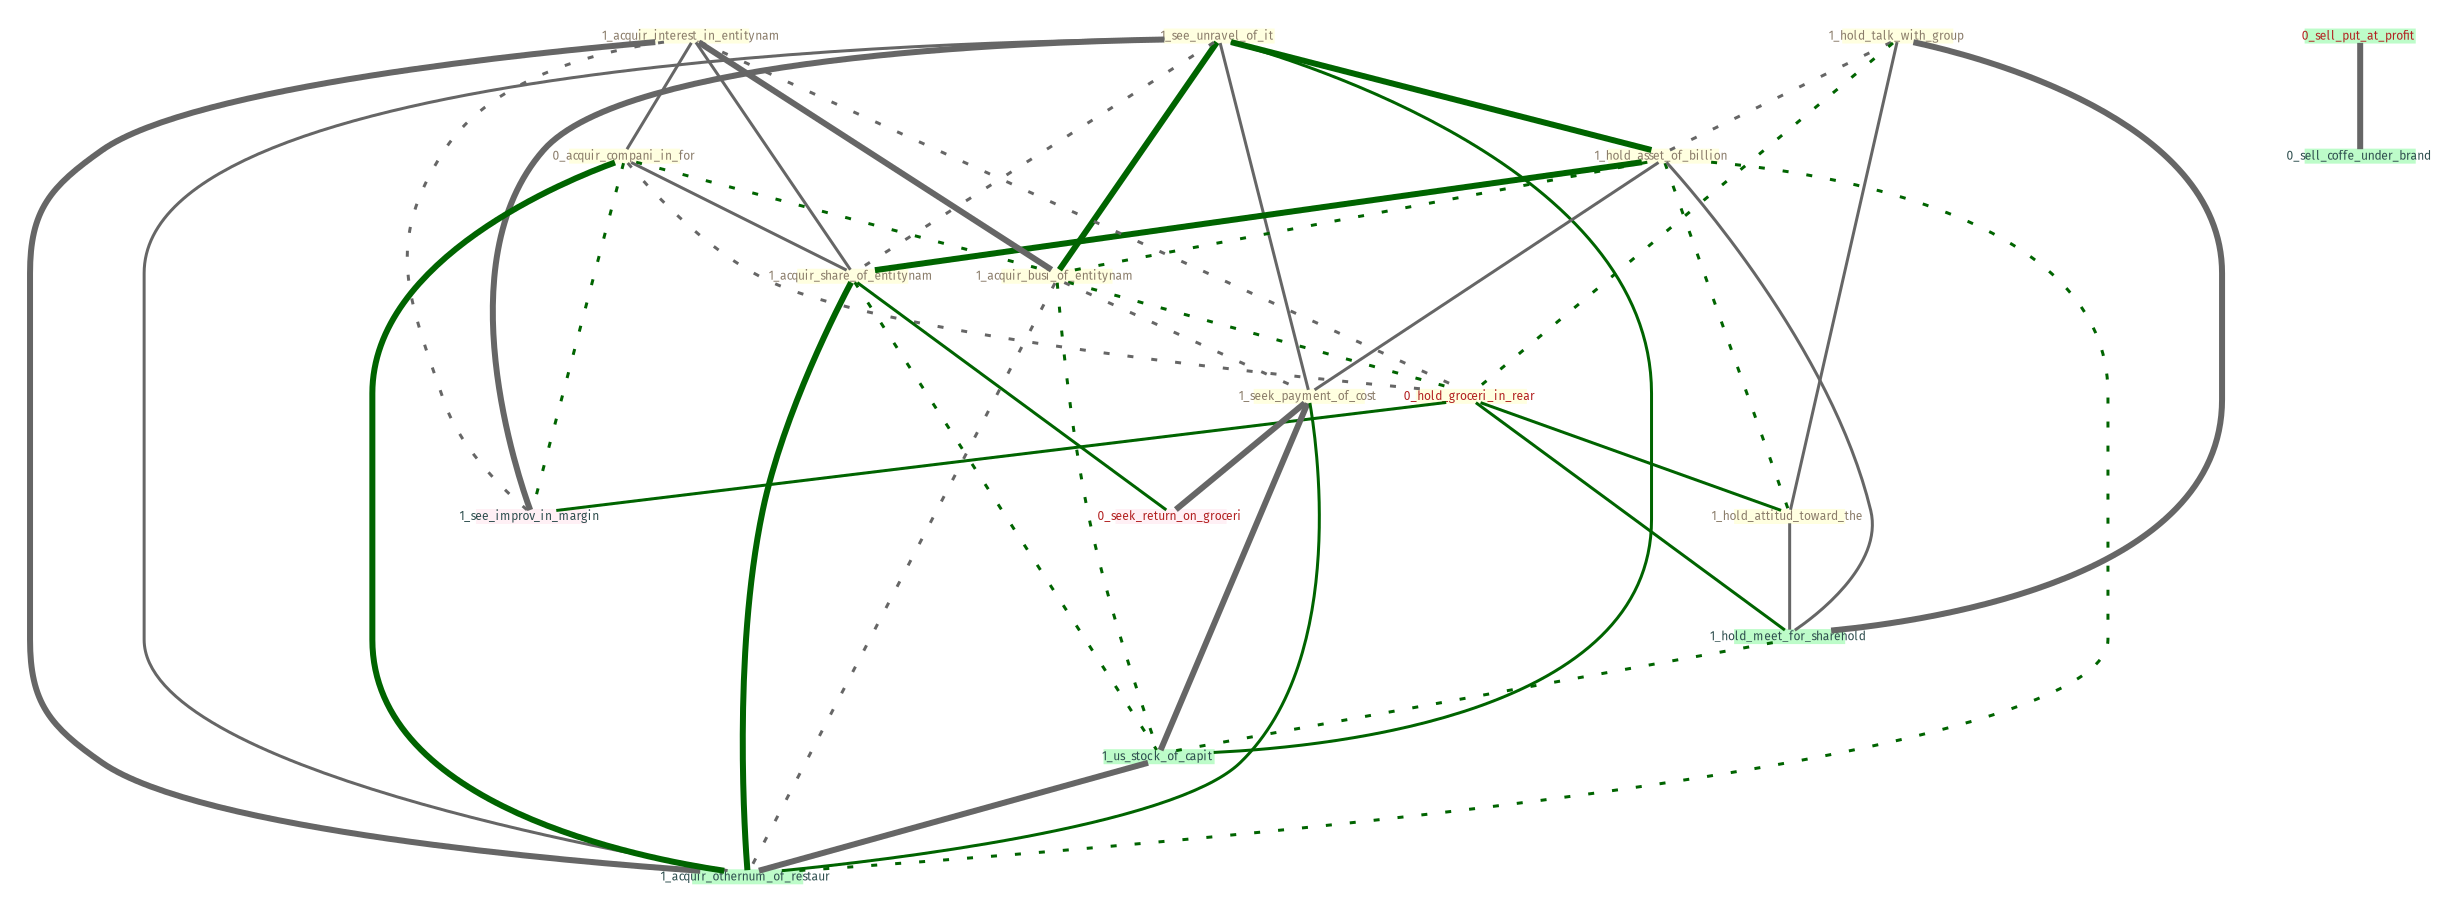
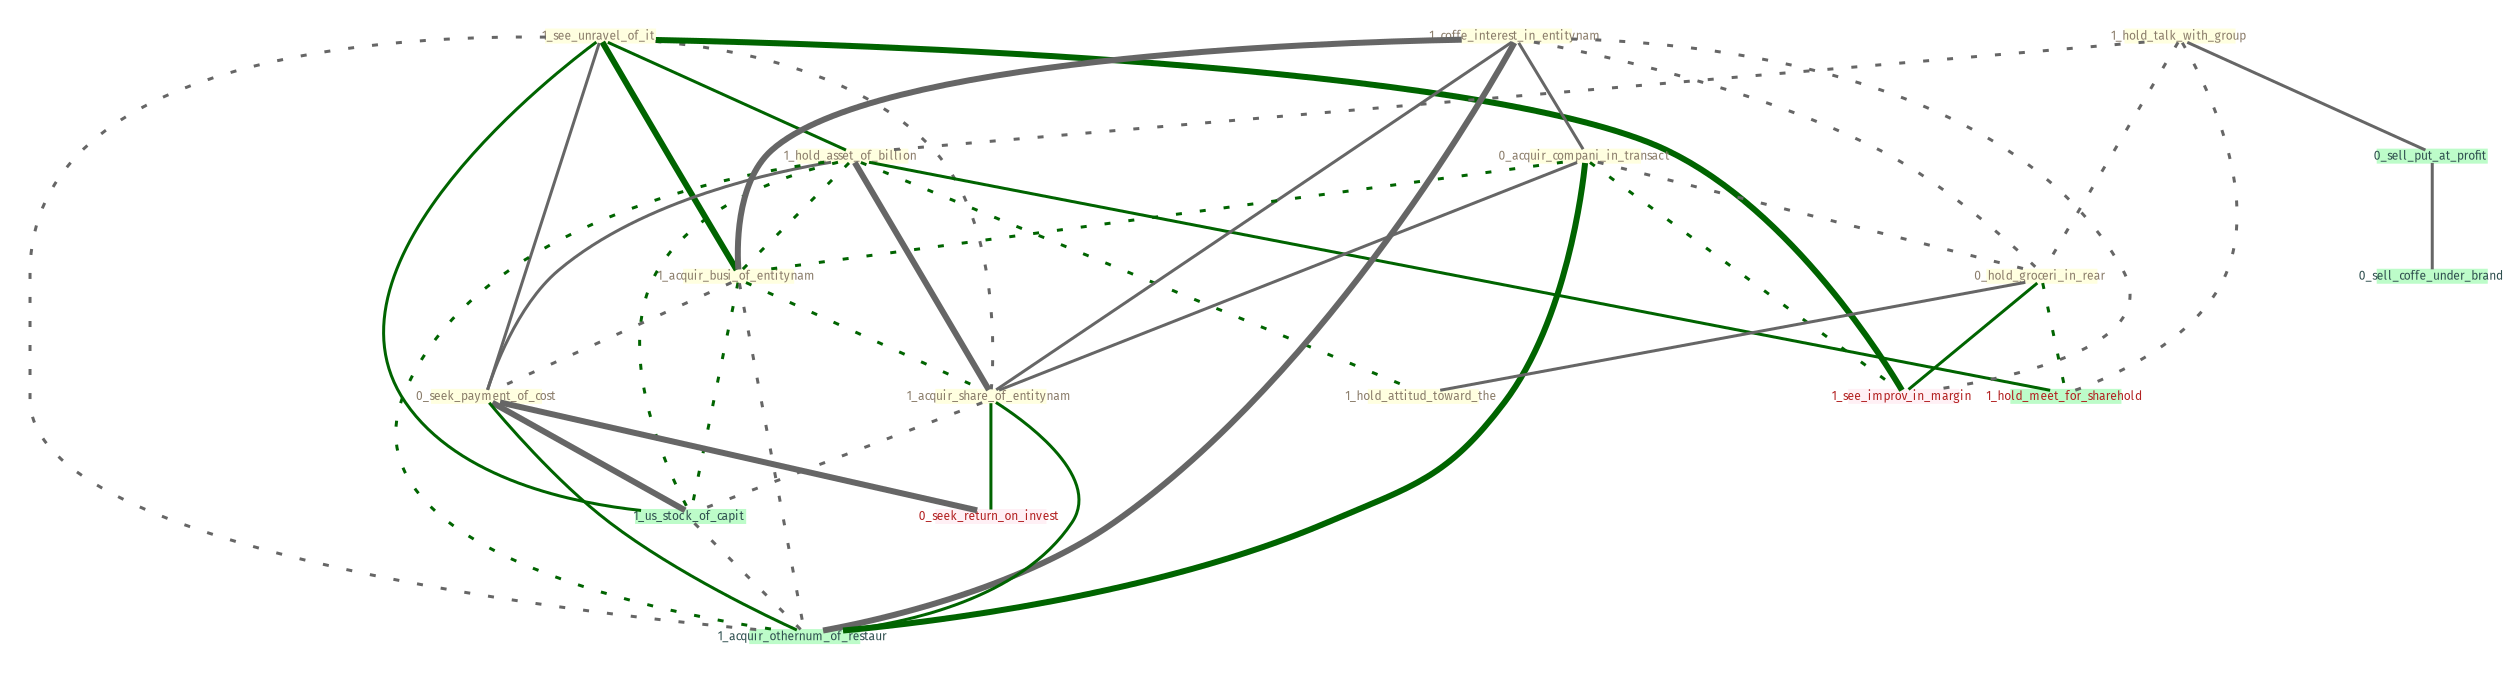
(694, 36) -> (1516, 36)
(2360, 36) -> (2432, 156)
(1441, 96) -> (727, 96)
(2360, 96) -> (2432, 216)
(613, 109) -> (1335, 81)
(625, 156) -> (1585, 156)
(1239, 219) -> (922, 276)
(1663, 234) -> (2111, 156)
(160, 240) -> (41, 423)
(1844, 276) -> (2306, 96)
(1264, 336) -> (865, 336)
(2222, 376) -> (2233, 251)
(1309, 396) -> (486, 396)
(1471, 396) -> (2042, 276)
(1836, 416) -> (1460, 276)
(1631, 457) -> (1689, 344)
(531, 516) -> (1904, 396)
(1006, 516) -> (841, 457)
(1171, 516) -> (991, 516)
(1630, 516) -> (2054, 336)
(753, 568) -> (1065, 531)
(1790, 576) -> none
(1790, 637) -> (2066, 396)
(1385, 713) -> (651, 287)
(954, 817) -> (748, 576)
